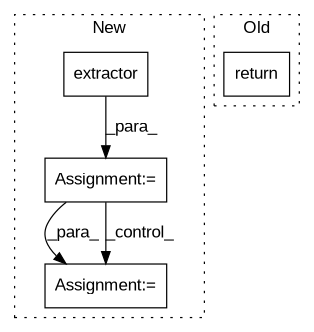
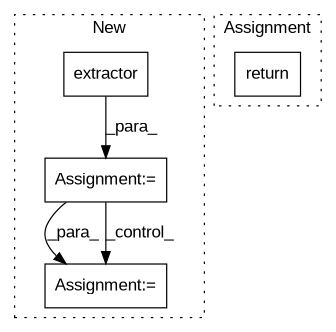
(257, 29) -> (268, 29)
